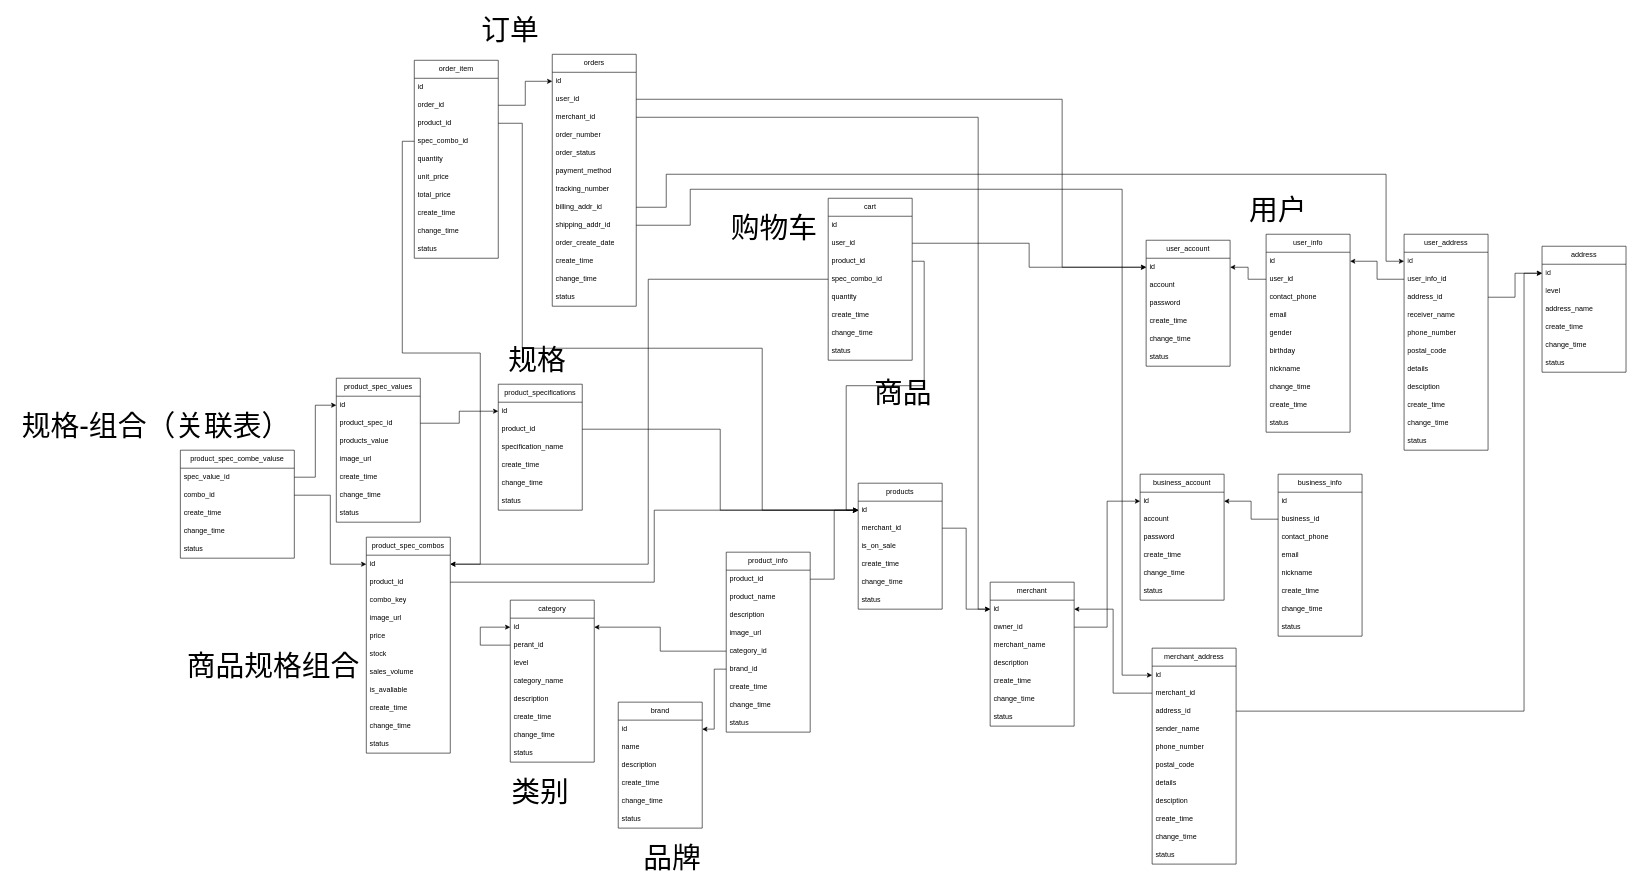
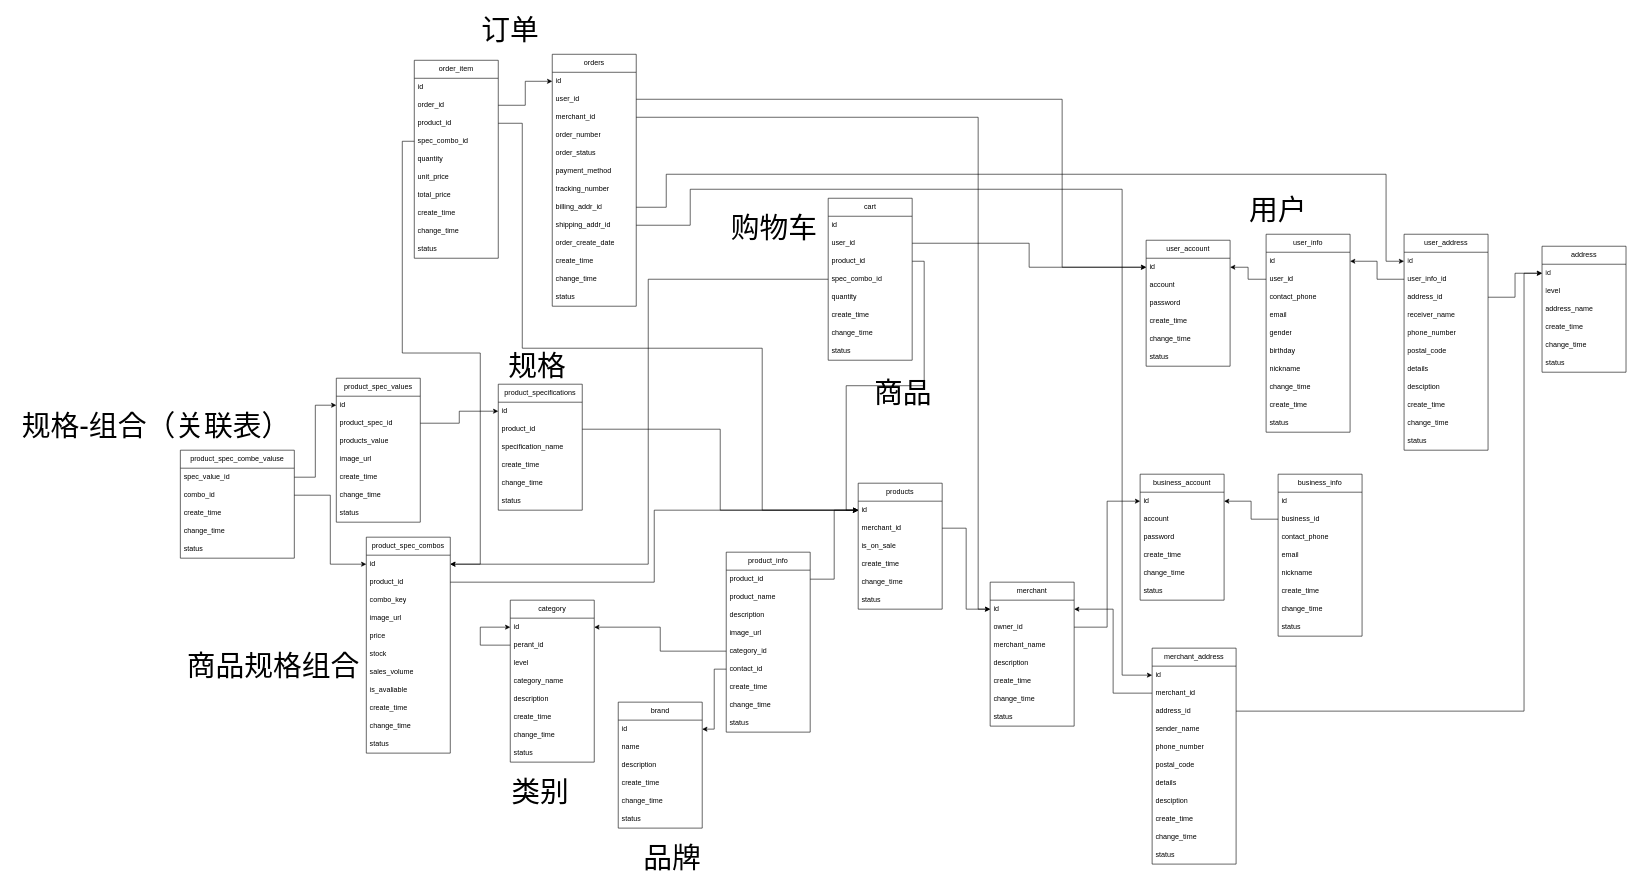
(537, 360) -> (537, 366)
(745, 669) -> (749, 669)
